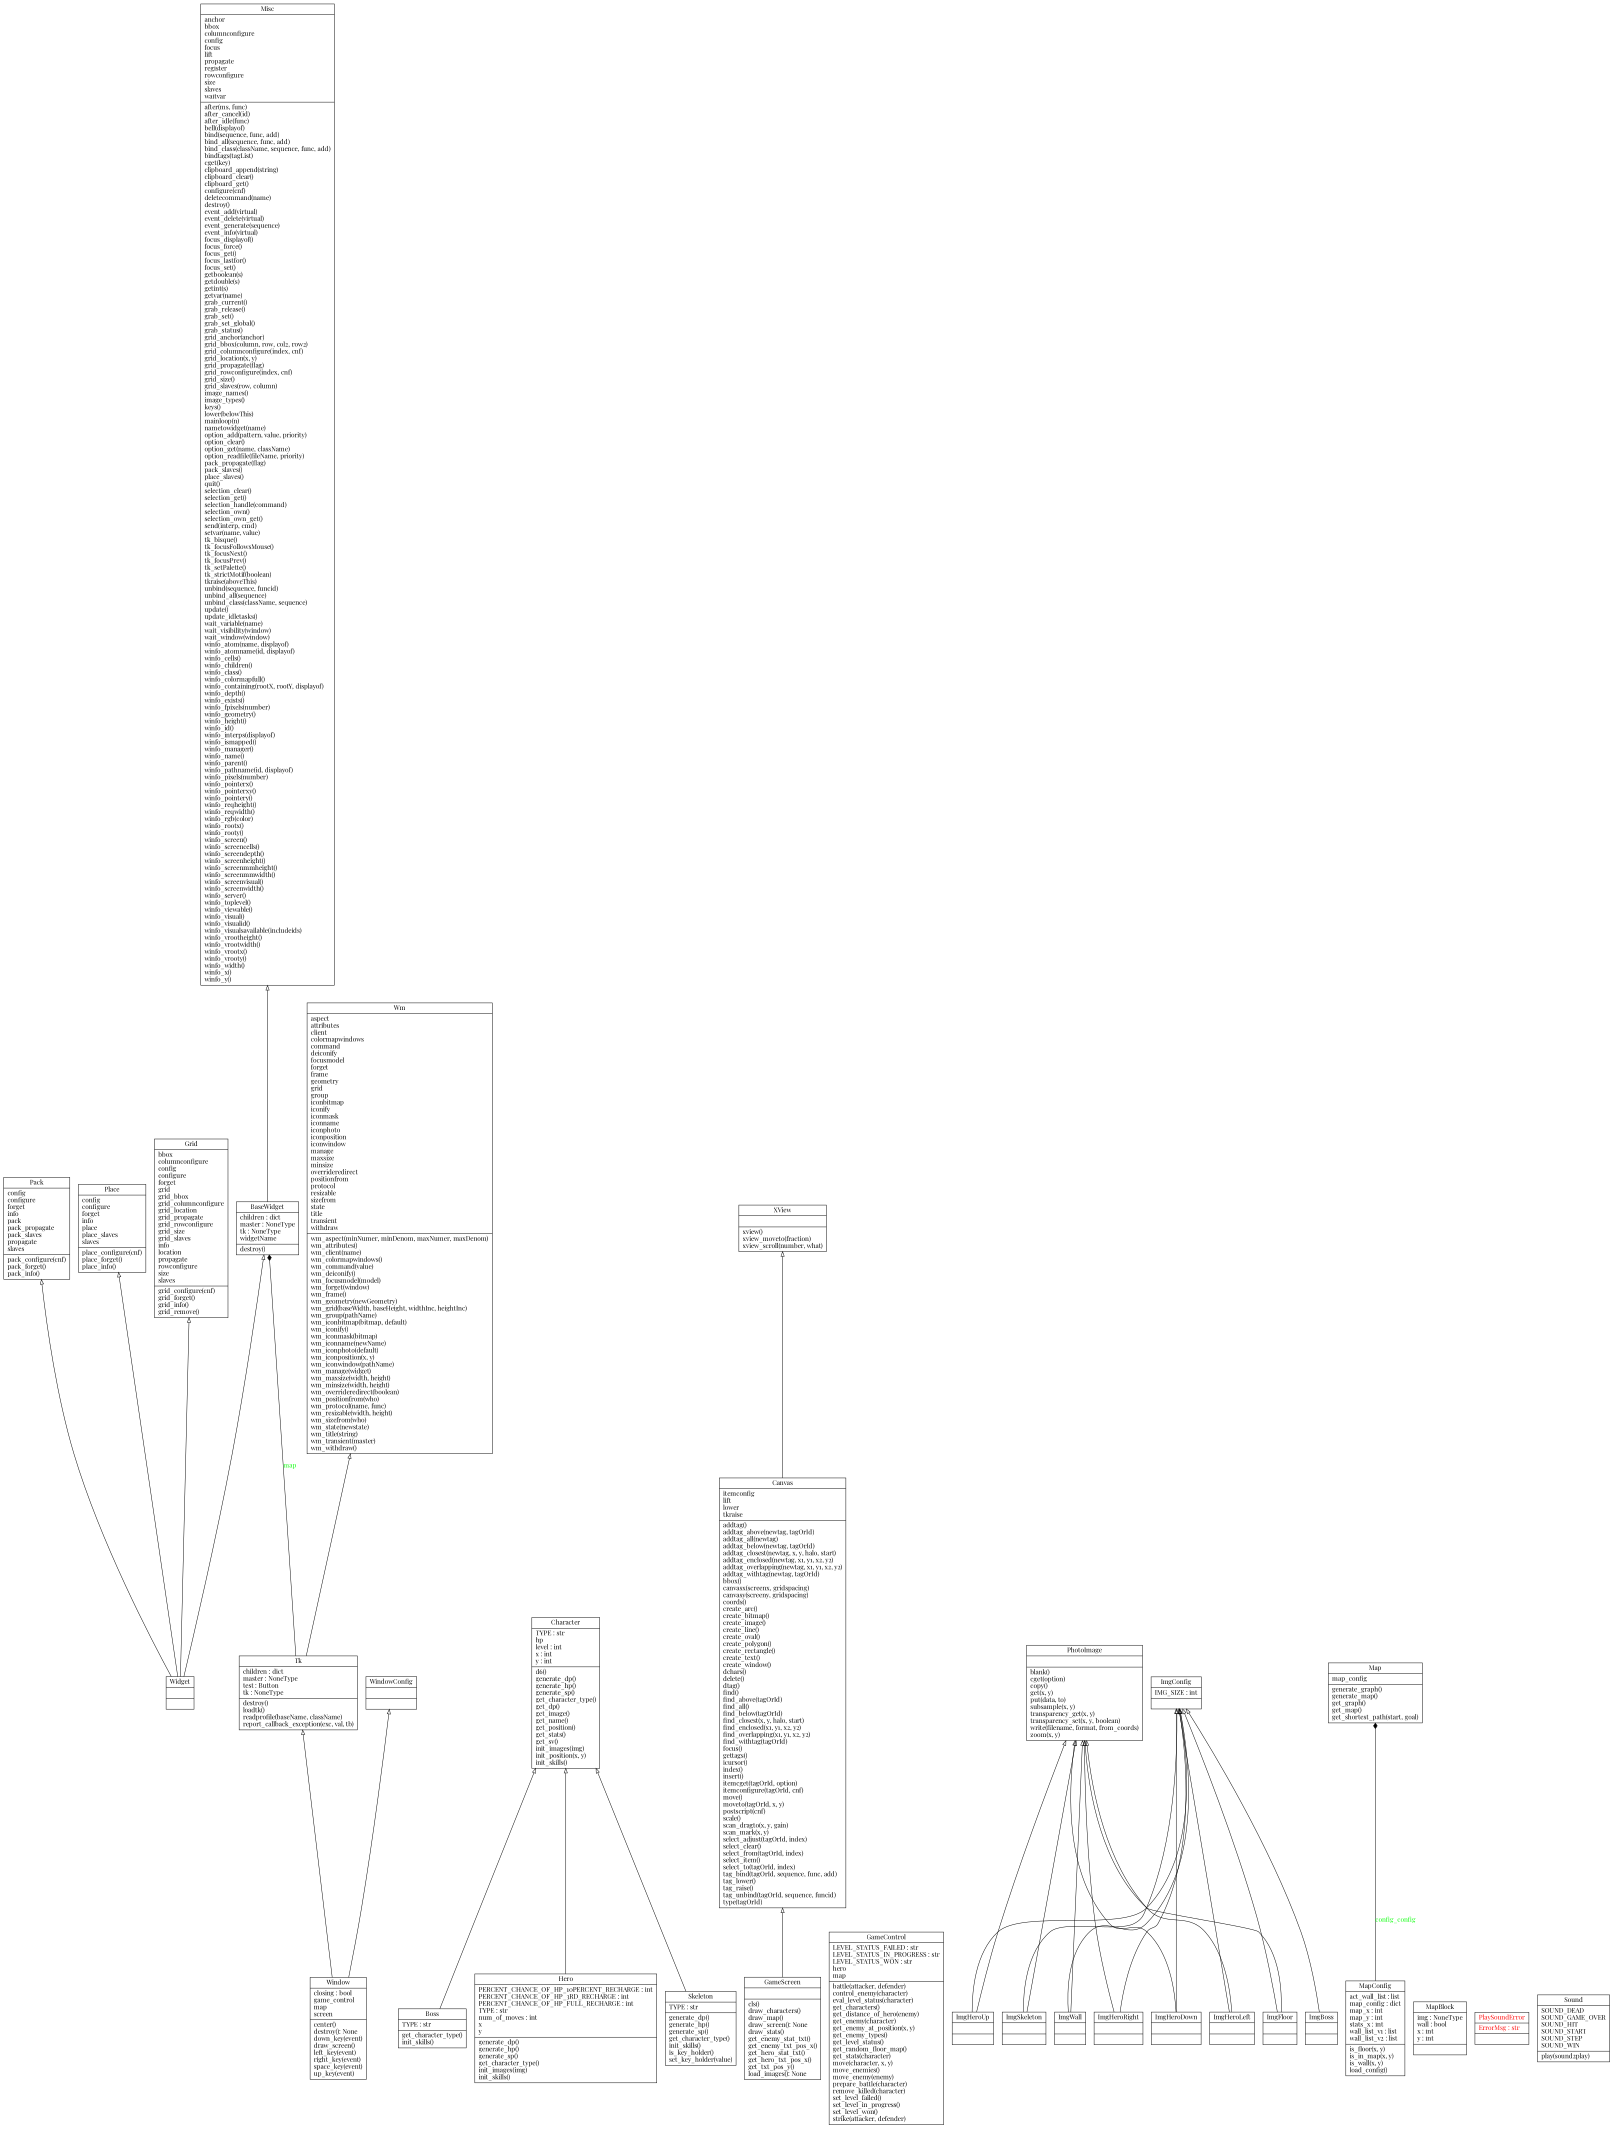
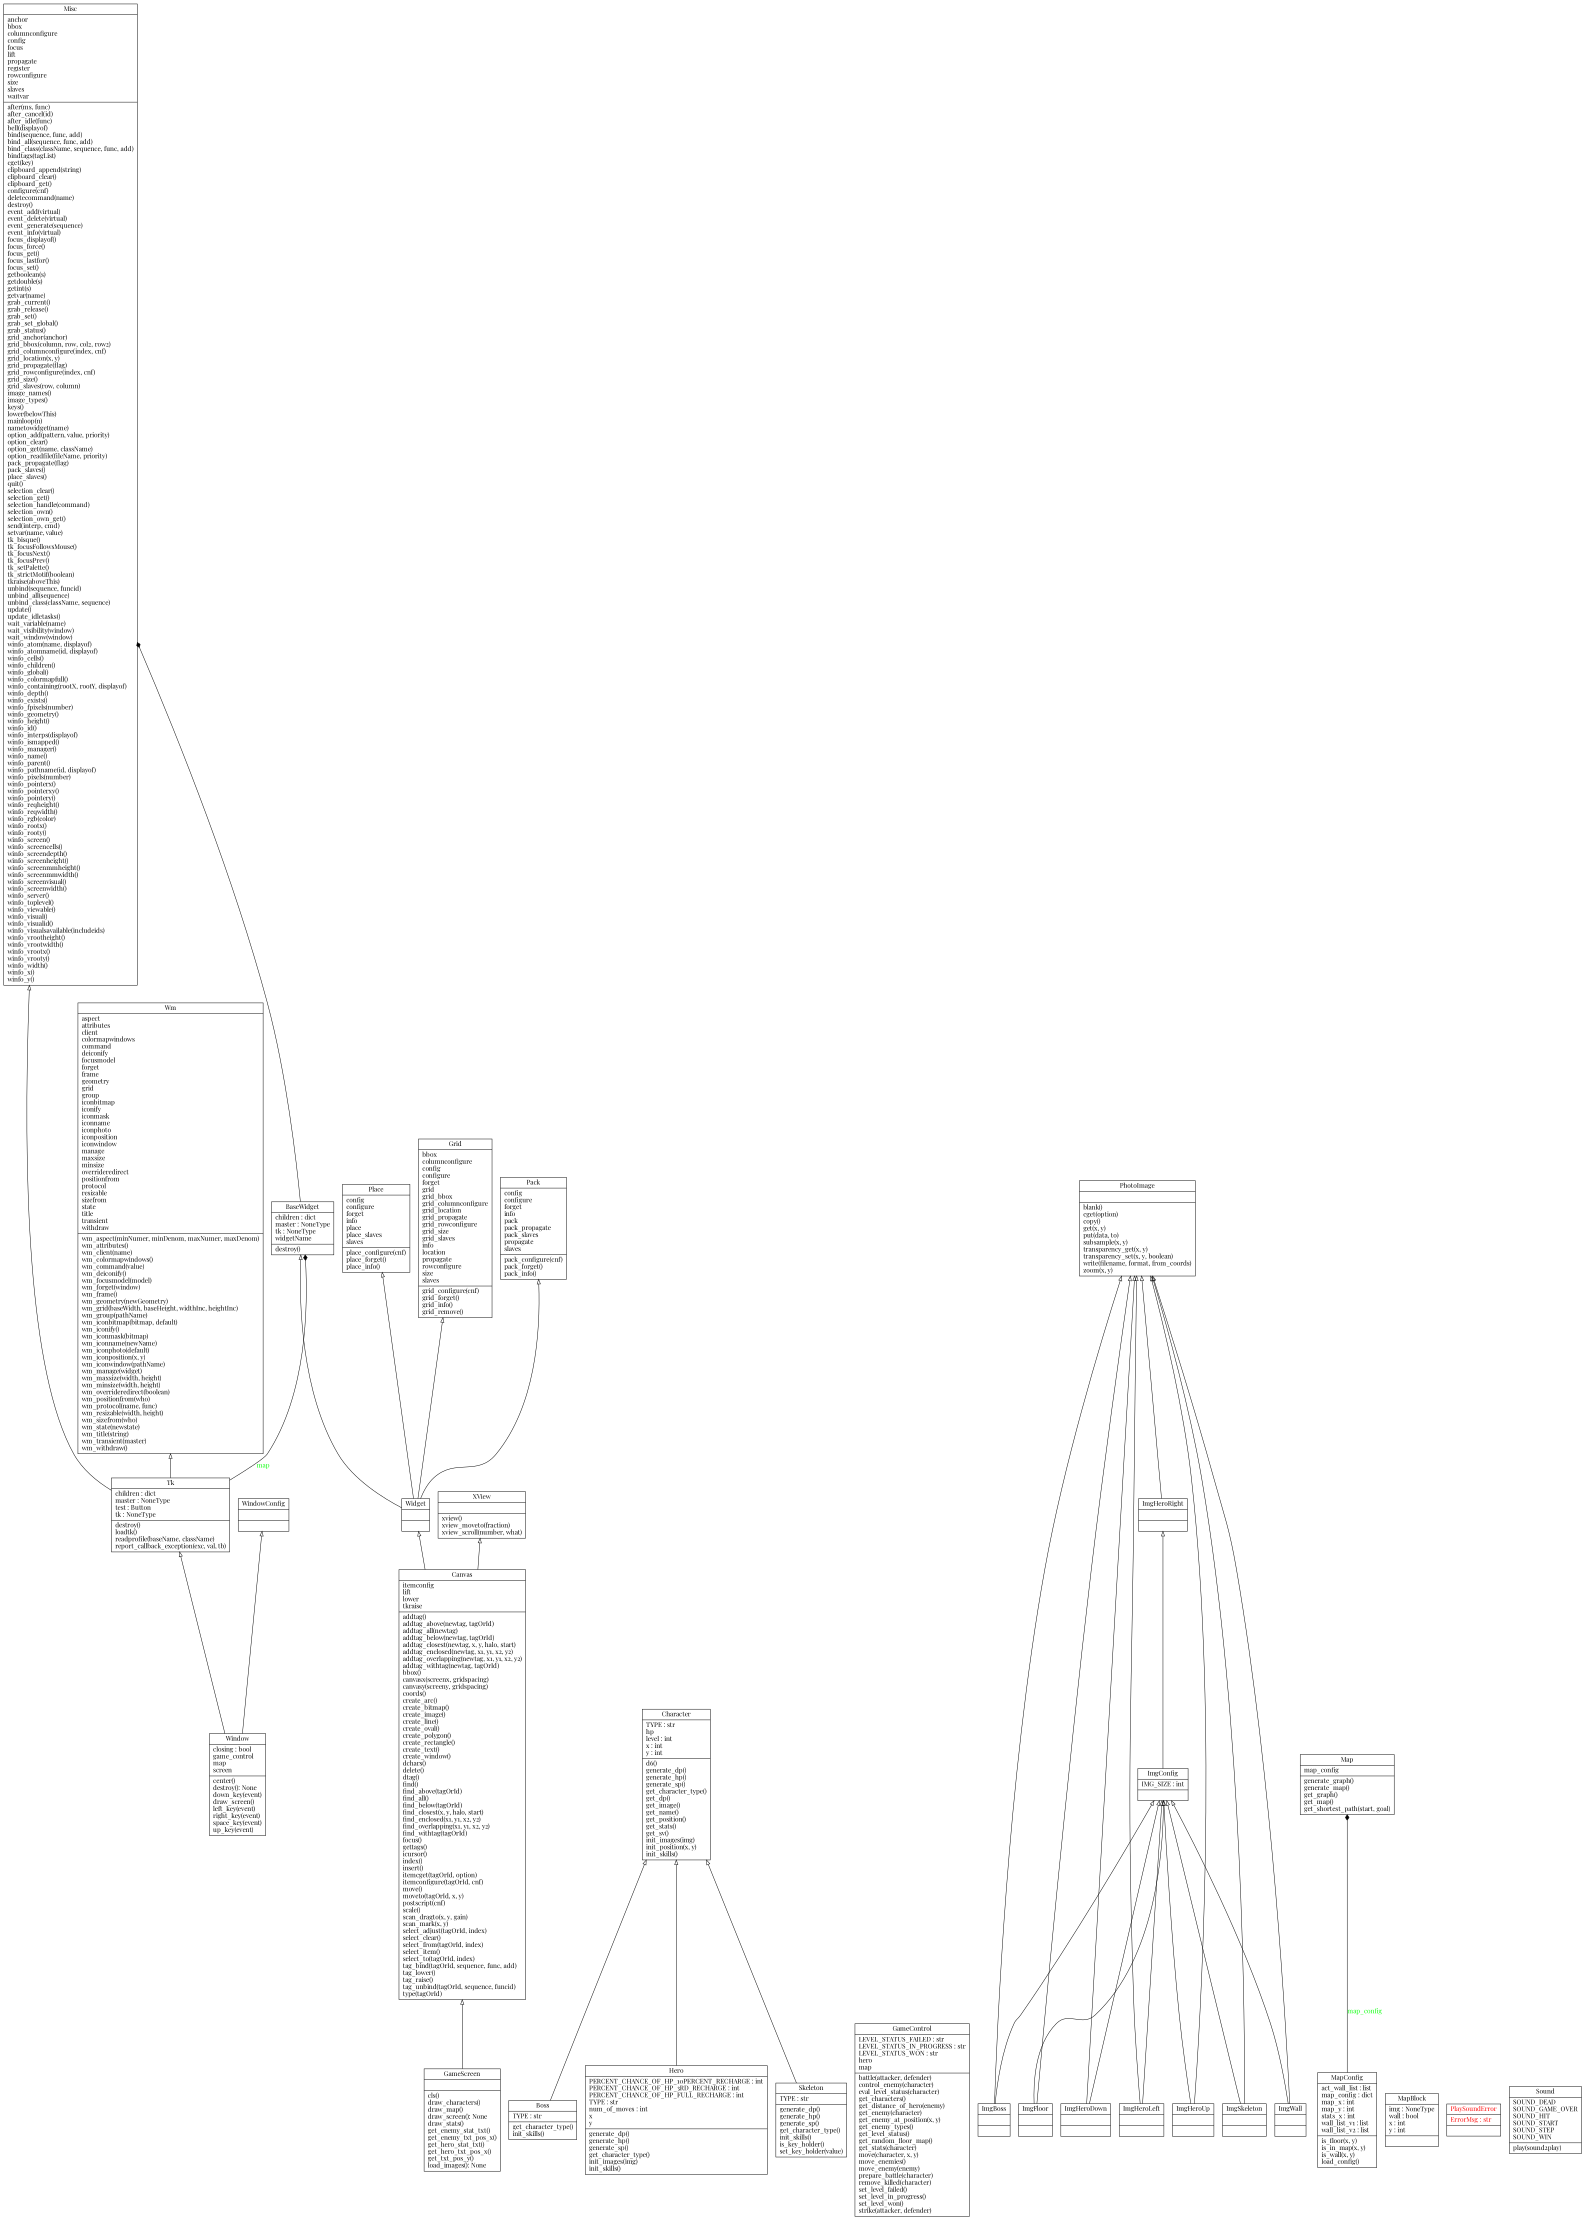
(223, 673) -> (28, 673)
(268, 1096) -> (242, 918)
none -> (31, 1251)
none -> (422, 1553)
none -> (1027, 1687)
(1171, 1892) -> (1163, 1652)
(1396, 1920) -> (1365, 2012)
